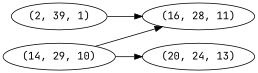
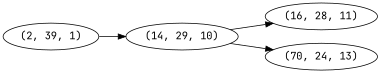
(121, 16) -> (109, 37)
(199, 57) -> (321, 57)
